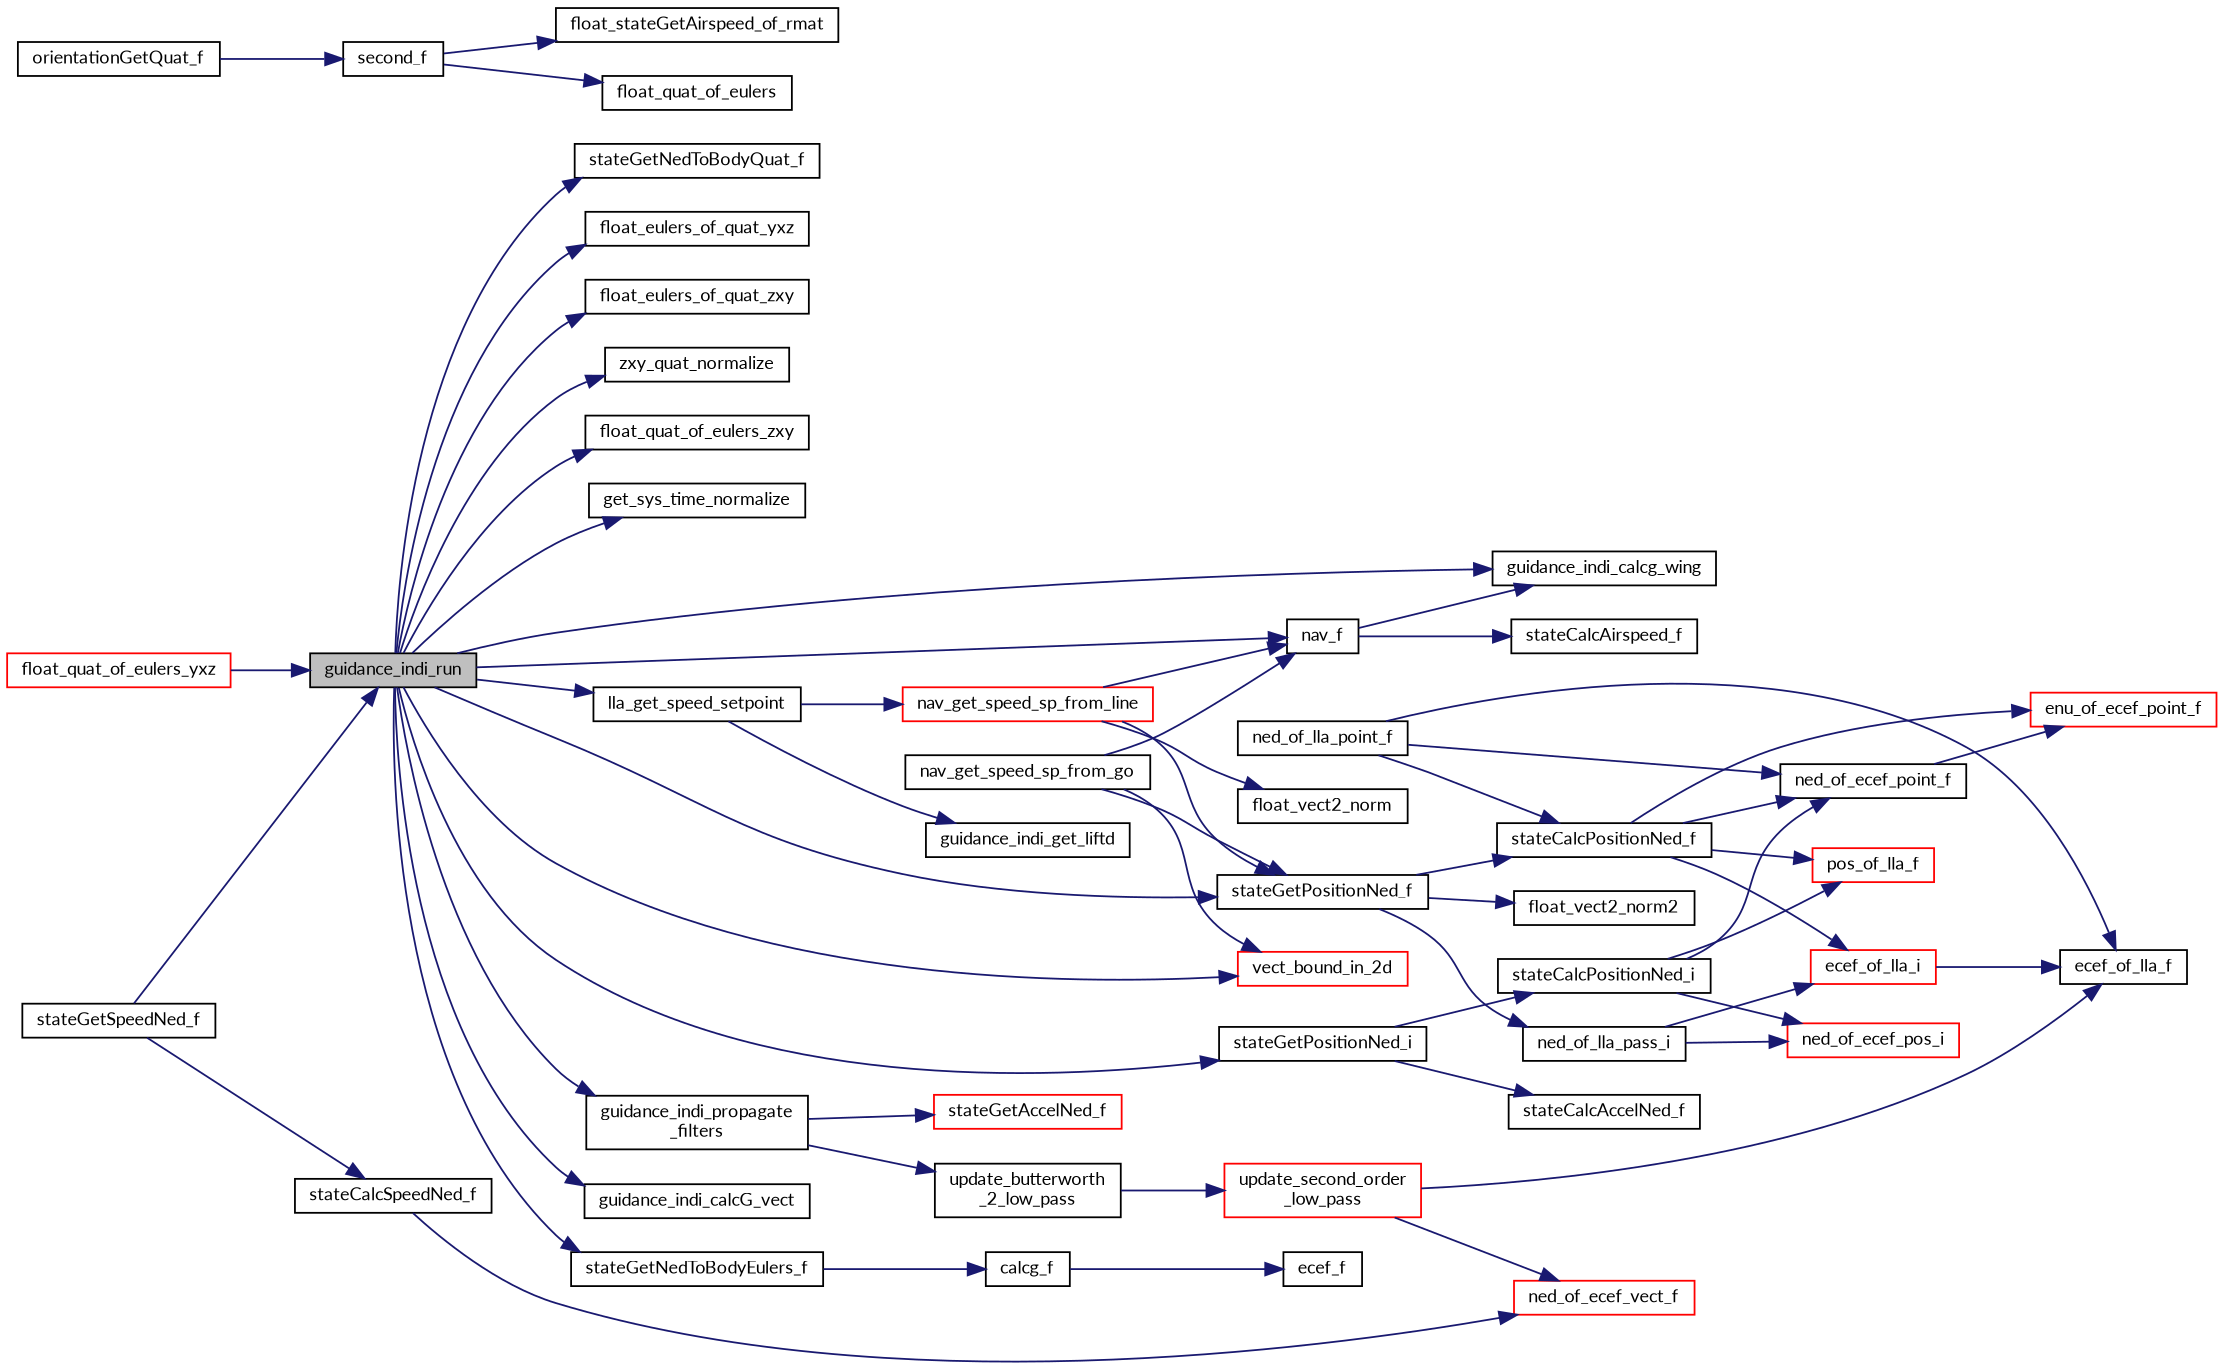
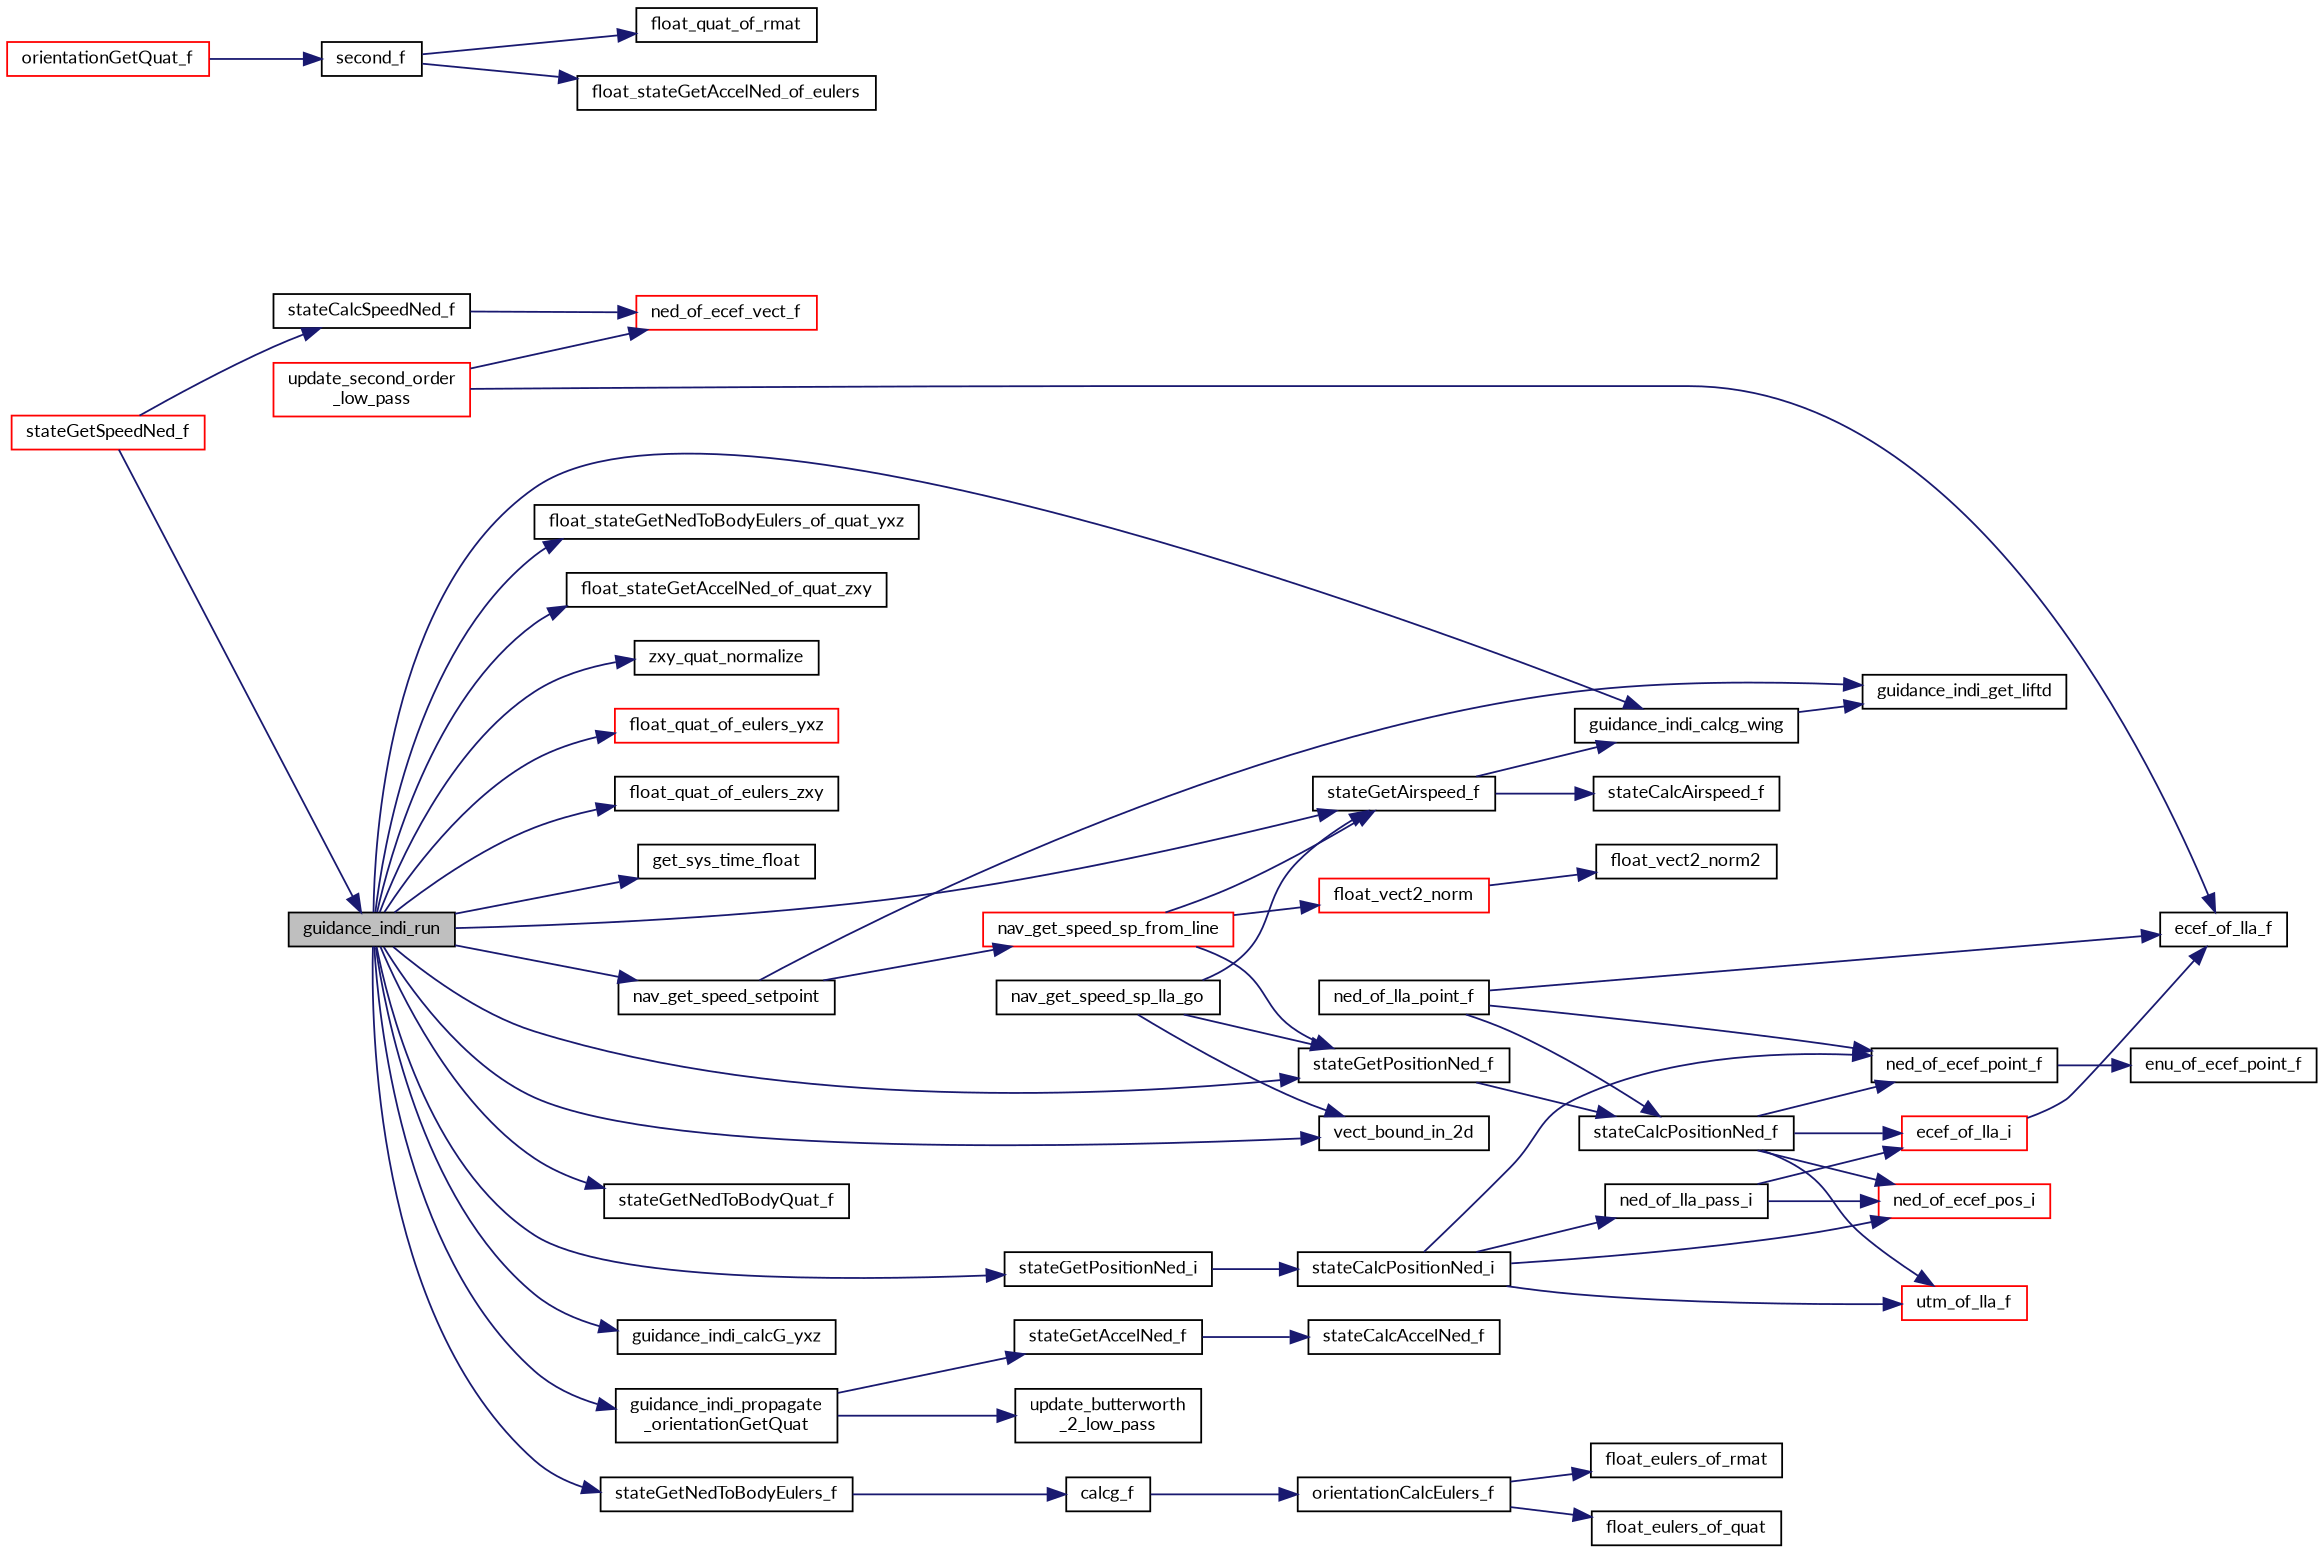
(697, 25) -> (727, 25)
(119, 59) -> (108, 59)
(697, 93) -> (727, 93)
(697, 229) -> (727, 522)
(697, 297) -> (727, 590)
(697, 501) -> (727, 862)
(1323, 636) -> (1404, 794)
(261, 670) -> (474, 804)
(697, 704) -> (727, 997)
none -> (1821, 709)
(2124, 710) -> (2224, 1065)
(1812, 738) -> (1817, 1165)
(1028, 772) -> (1108, 997)
(1323, 806) -> (1404, 896)
(1873, 865) -> (1964, 1303)
(1462, 900) -> (1534, 880)
(1451, 958) -> (1537, 1237)
(1323, 969) -> (1404, 1133)
(119, 1021) -> (108, 433)
(1455, 1076) -> (1246, 1337)
(1028, 1112) -> (1108, 1337)
(697, 1123) -> (727, 1416)
(1164, 1190) -> none
(697, 1201) -> (727, 1337)
(1323, 1269) -> (1404, 1494)
none -> (1687, 1460)
none -> (1687, 1528)
